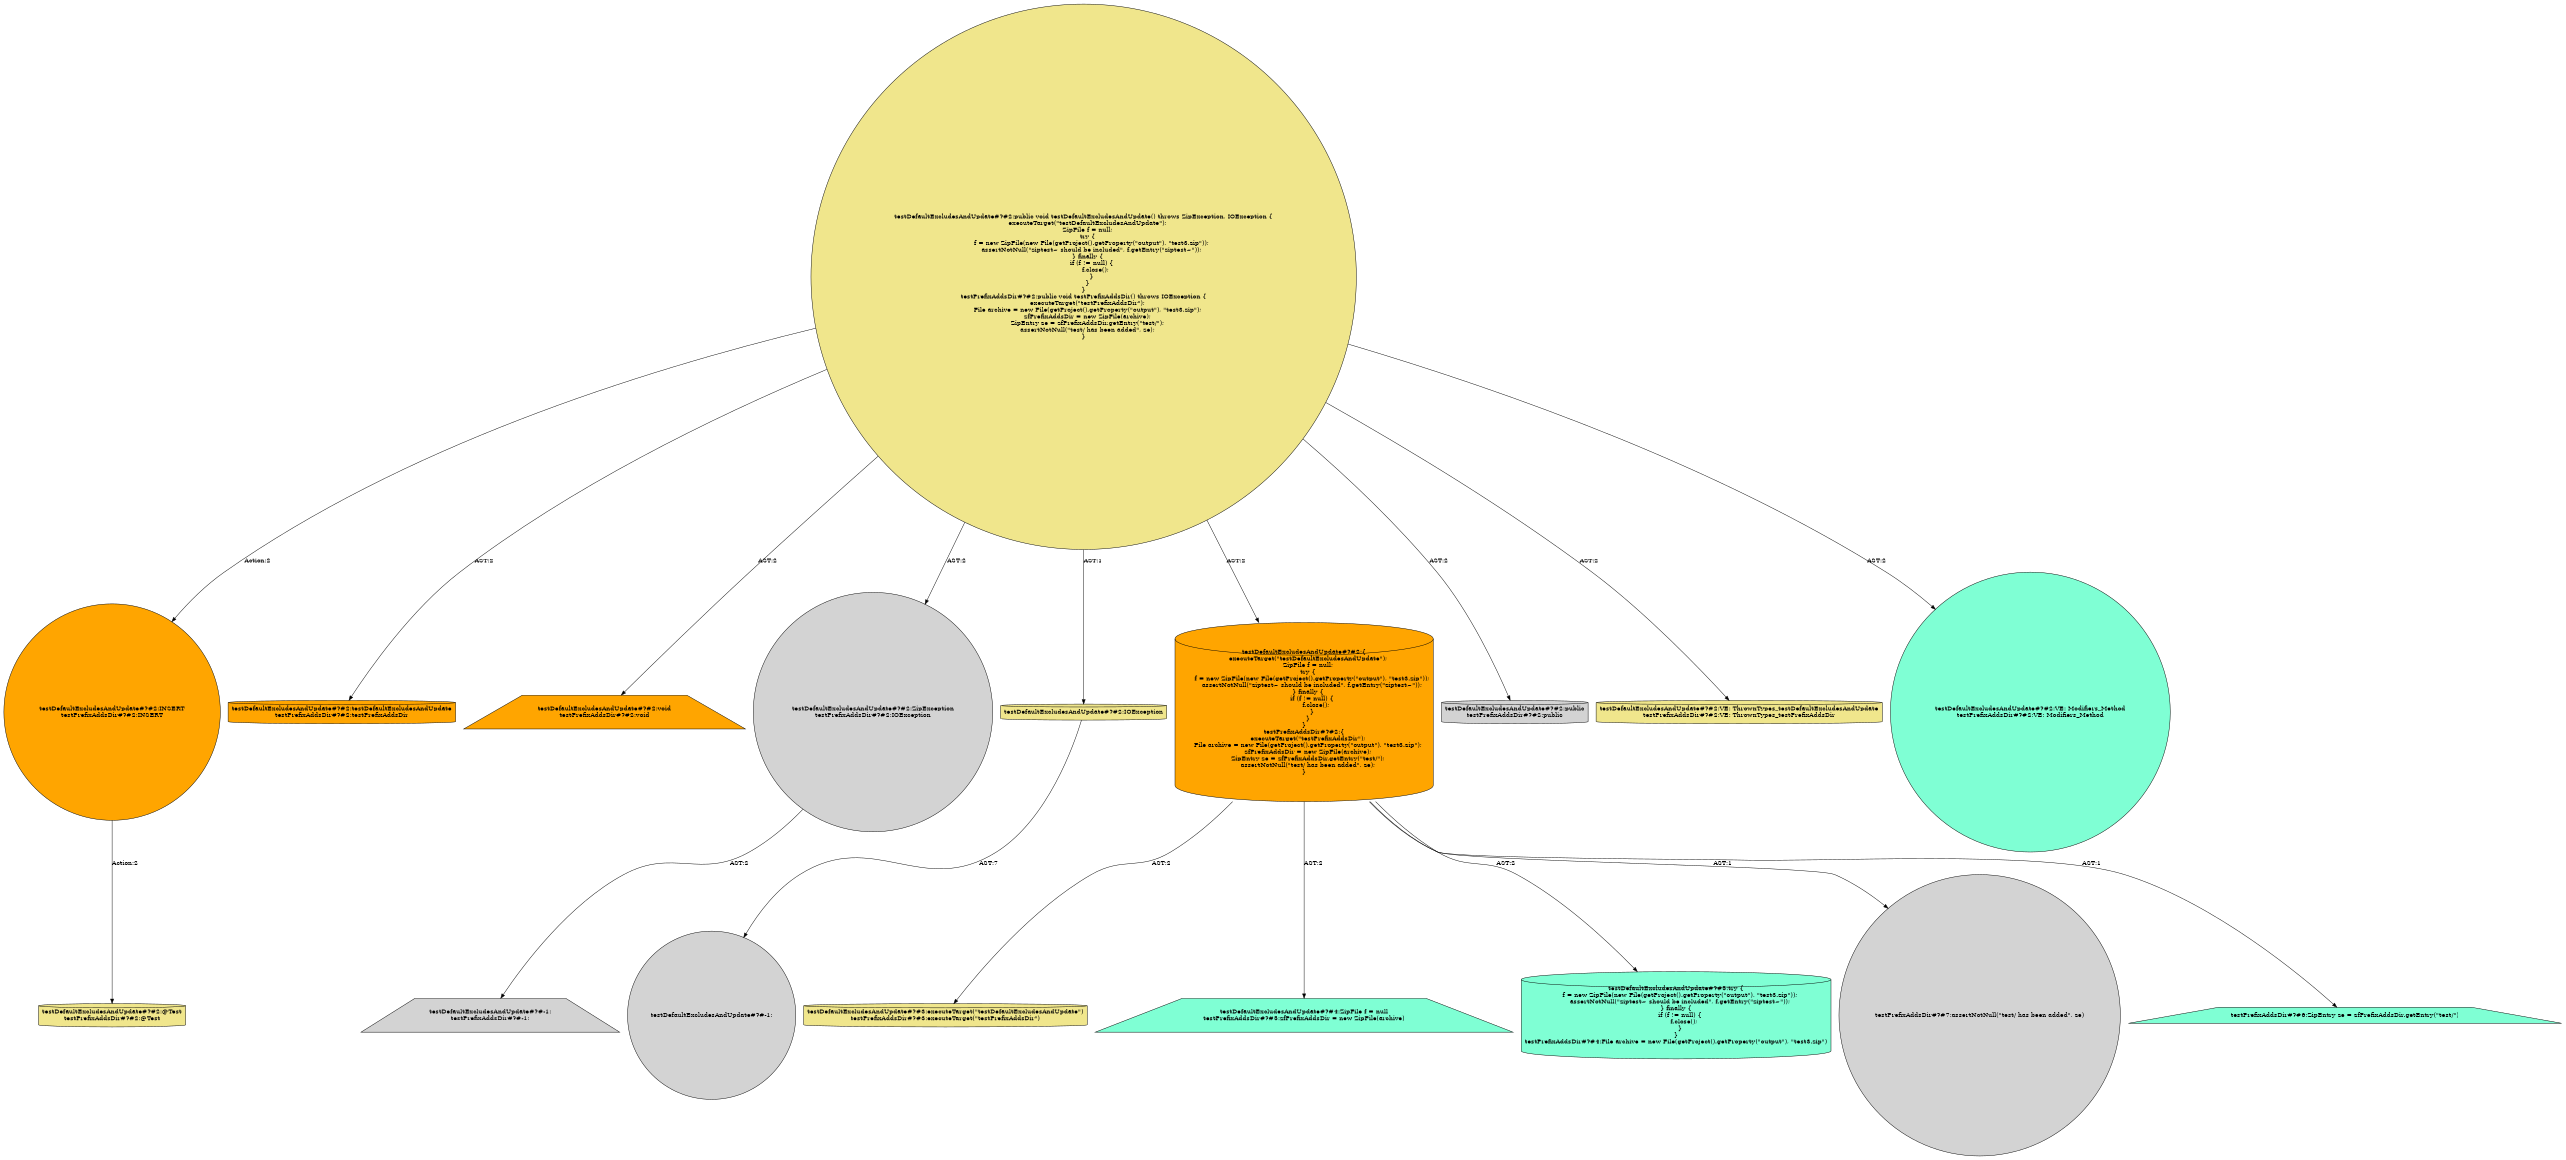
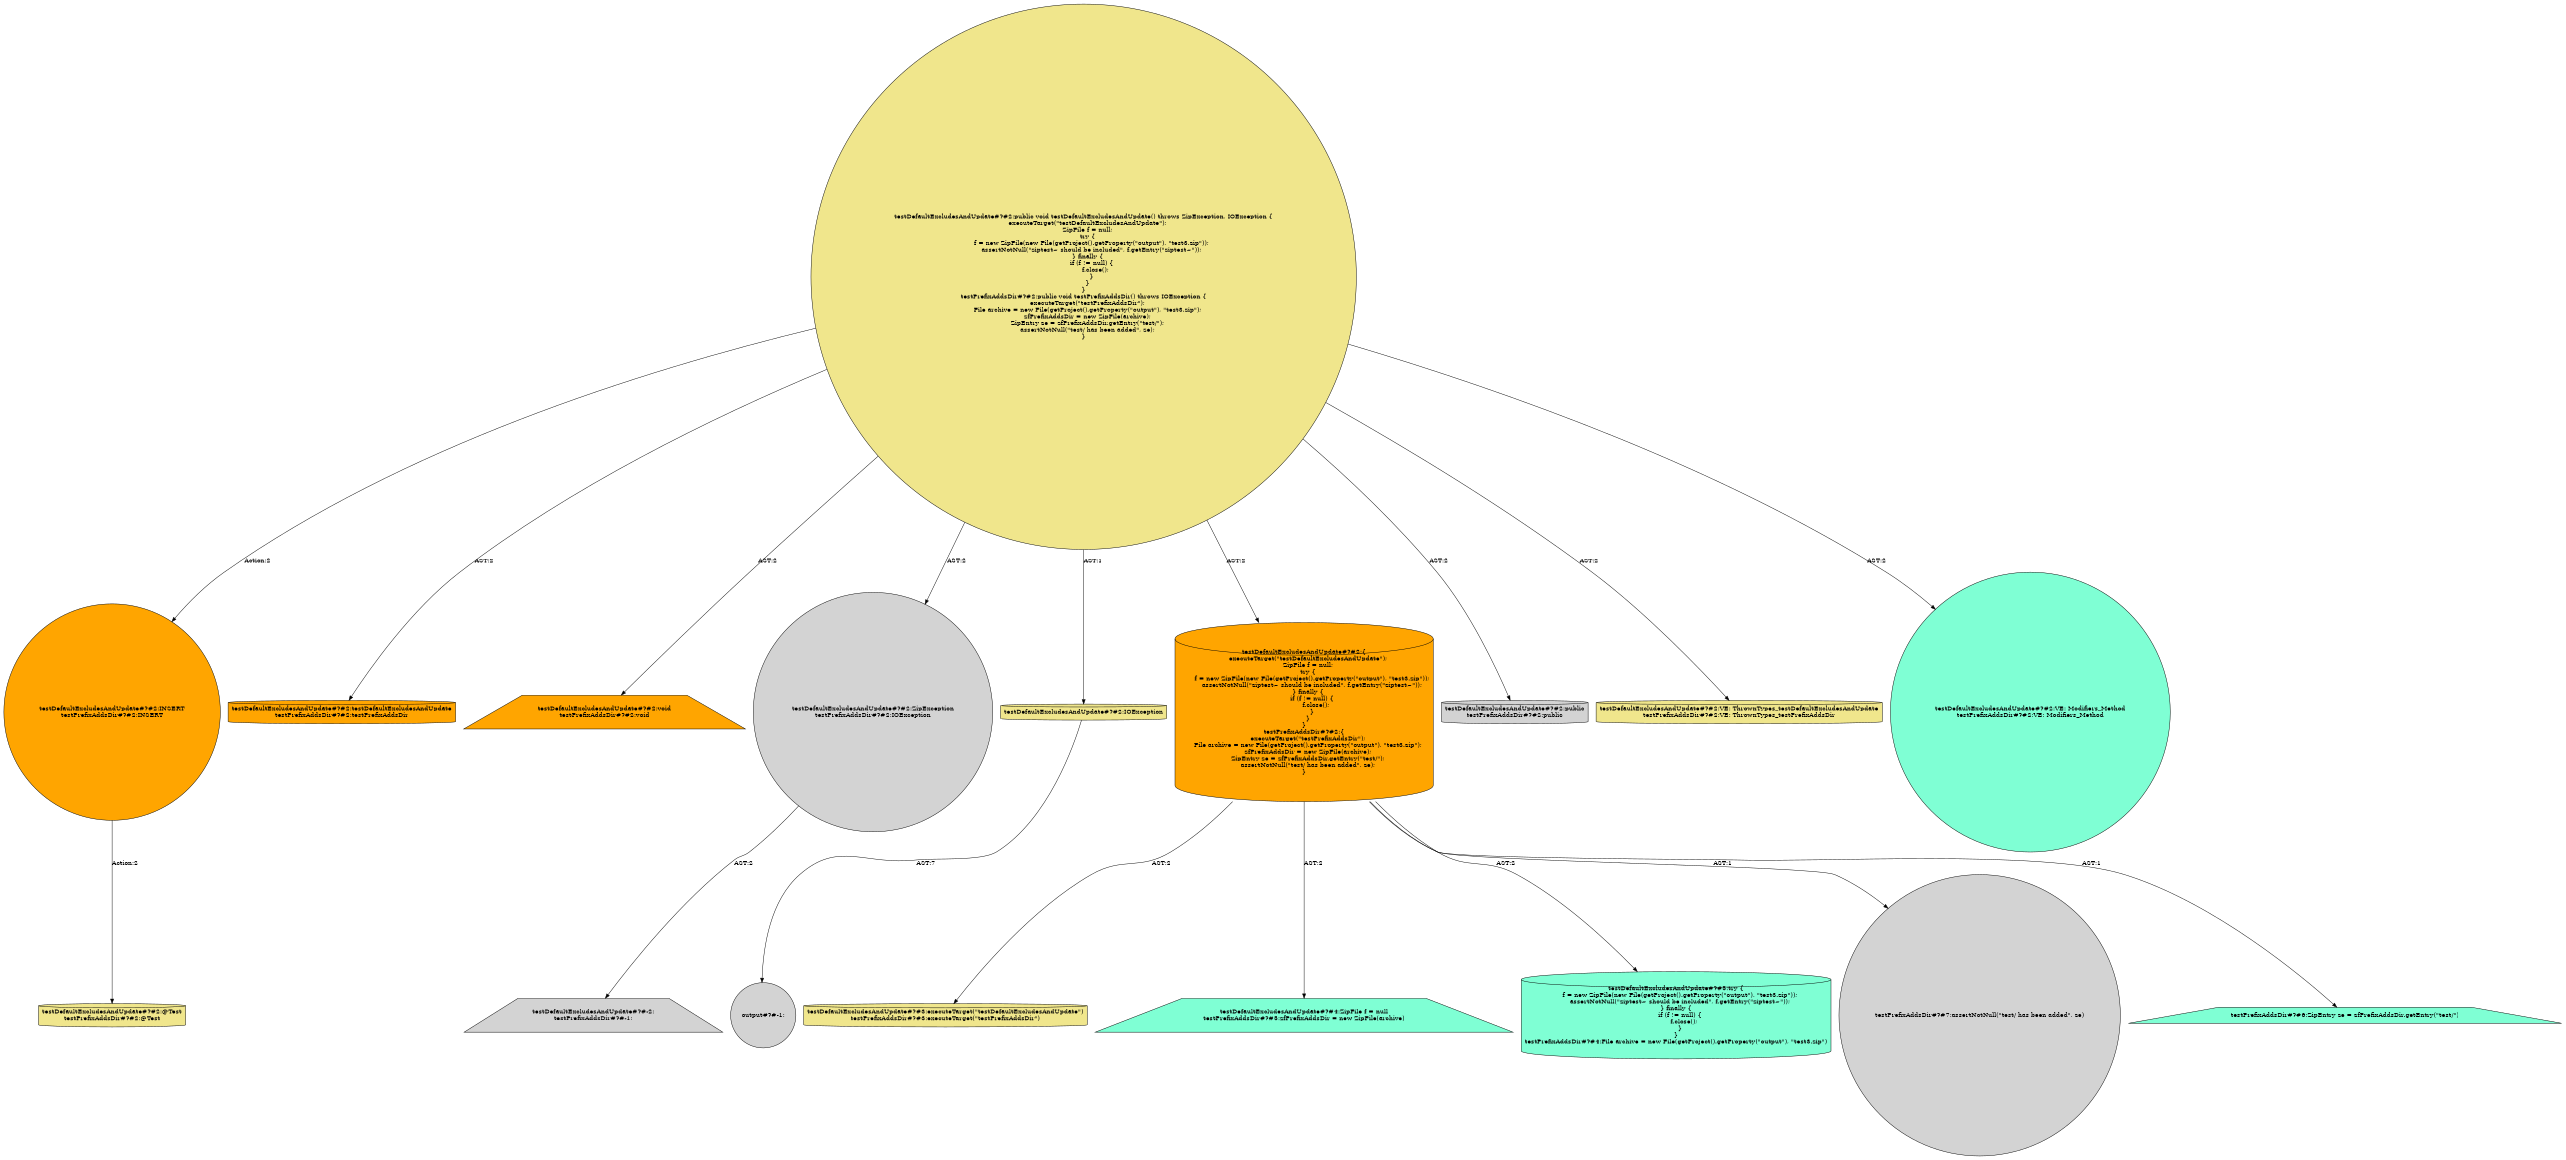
(490, 1015) -> (593, 1015)
(712, 1015) -> (763, 1015)
